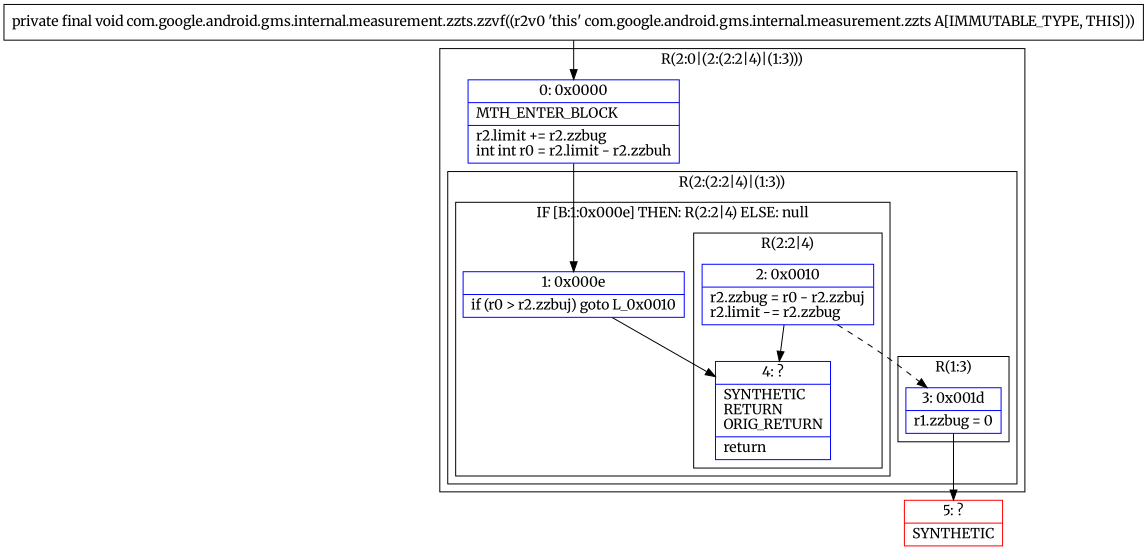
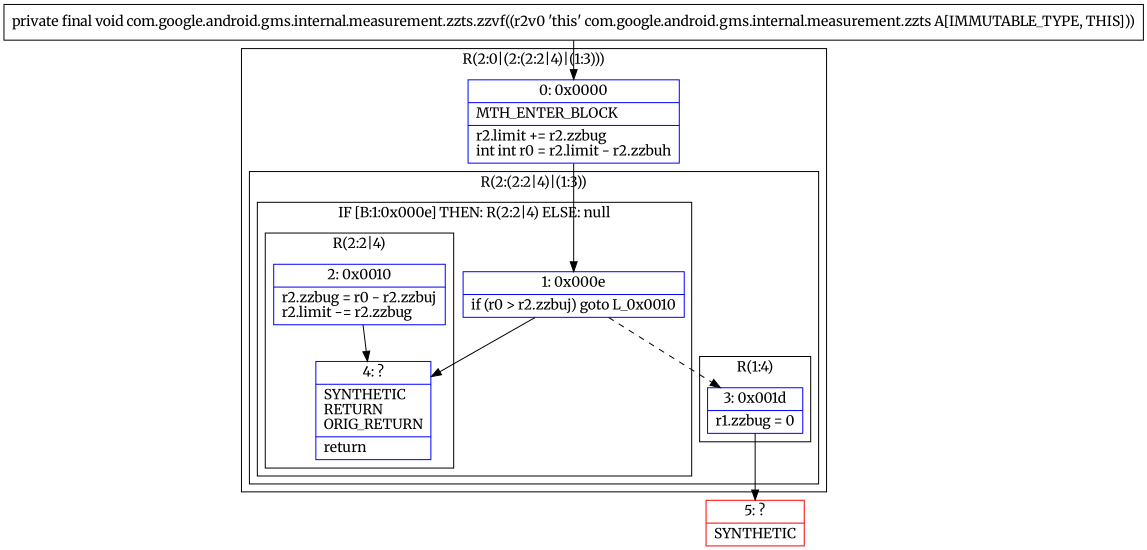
(875, 349) -> (660, 350)
(953, 368) -> (755, 368)
